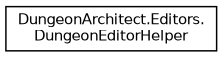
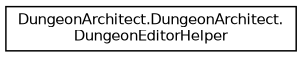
(111, 29) -> (151, 29)
